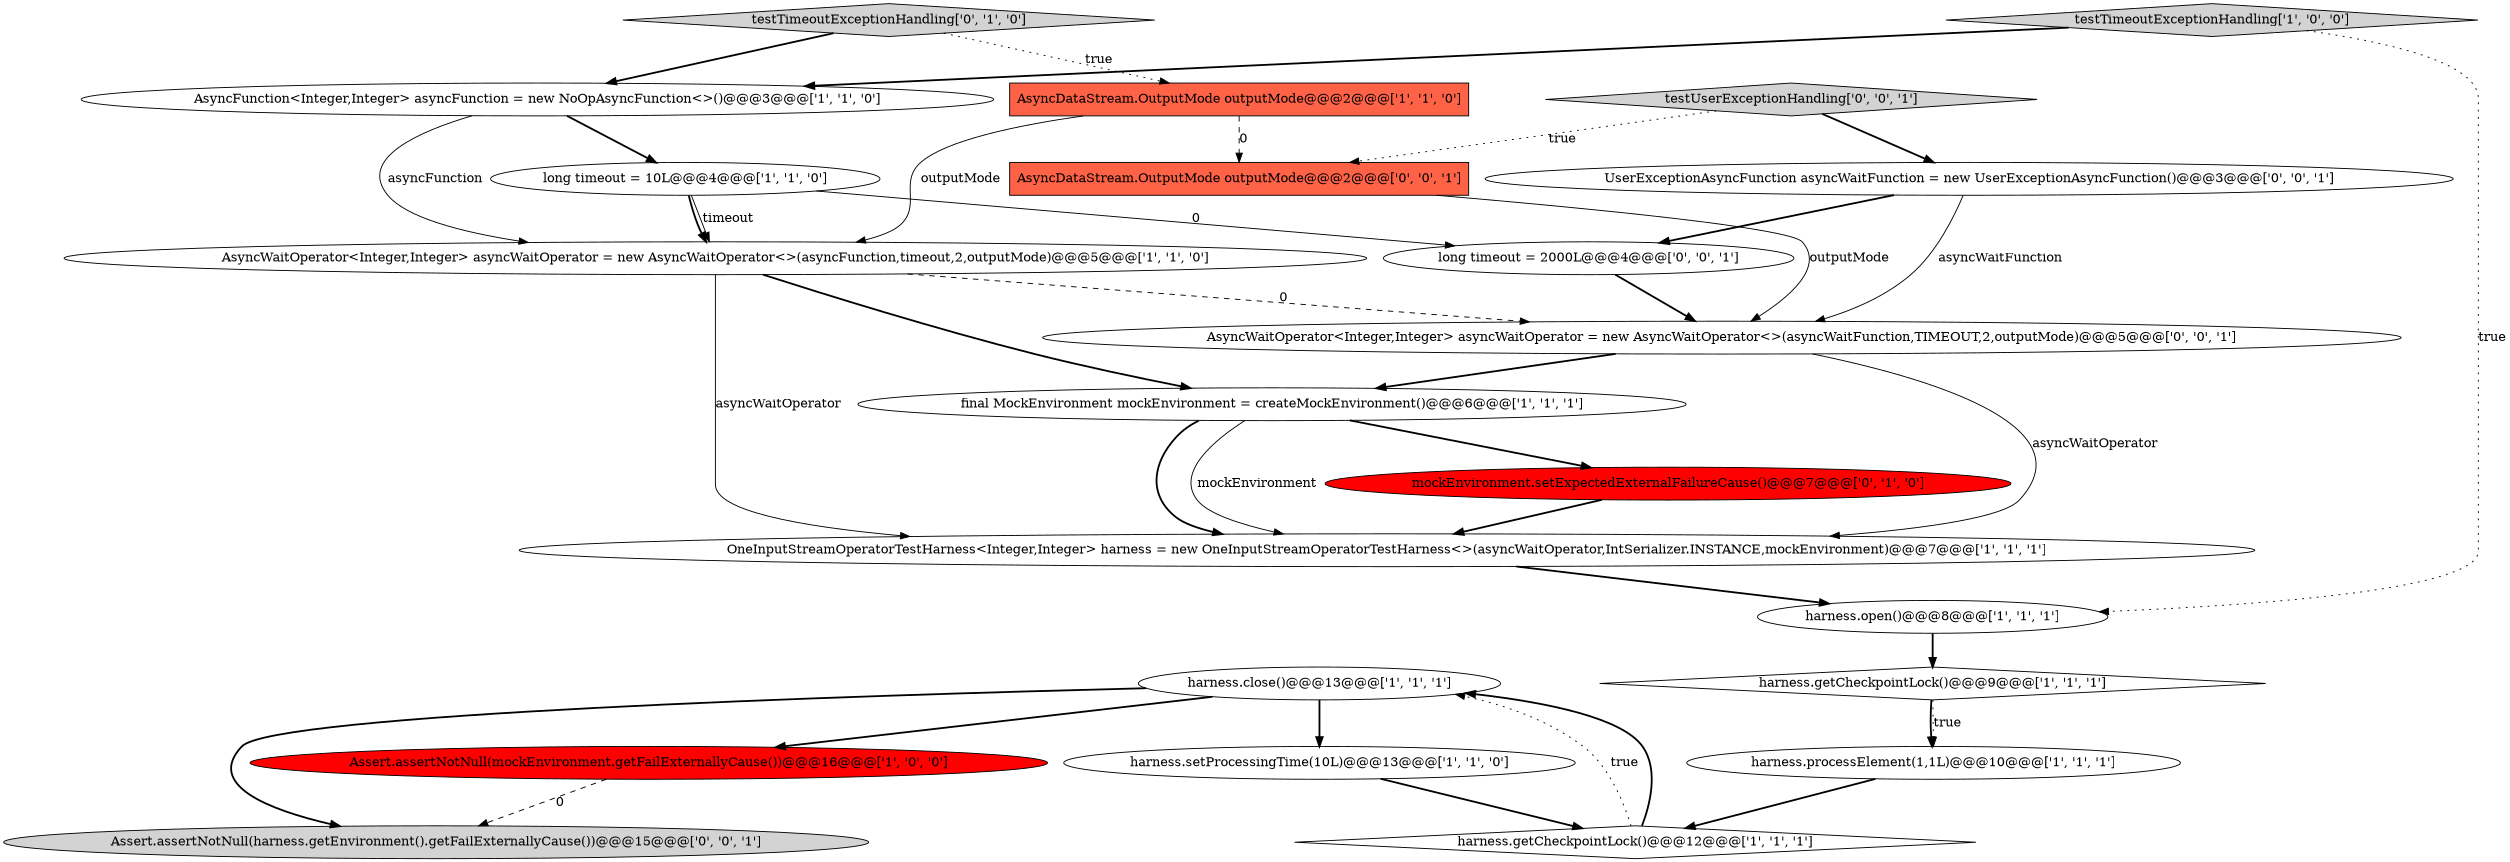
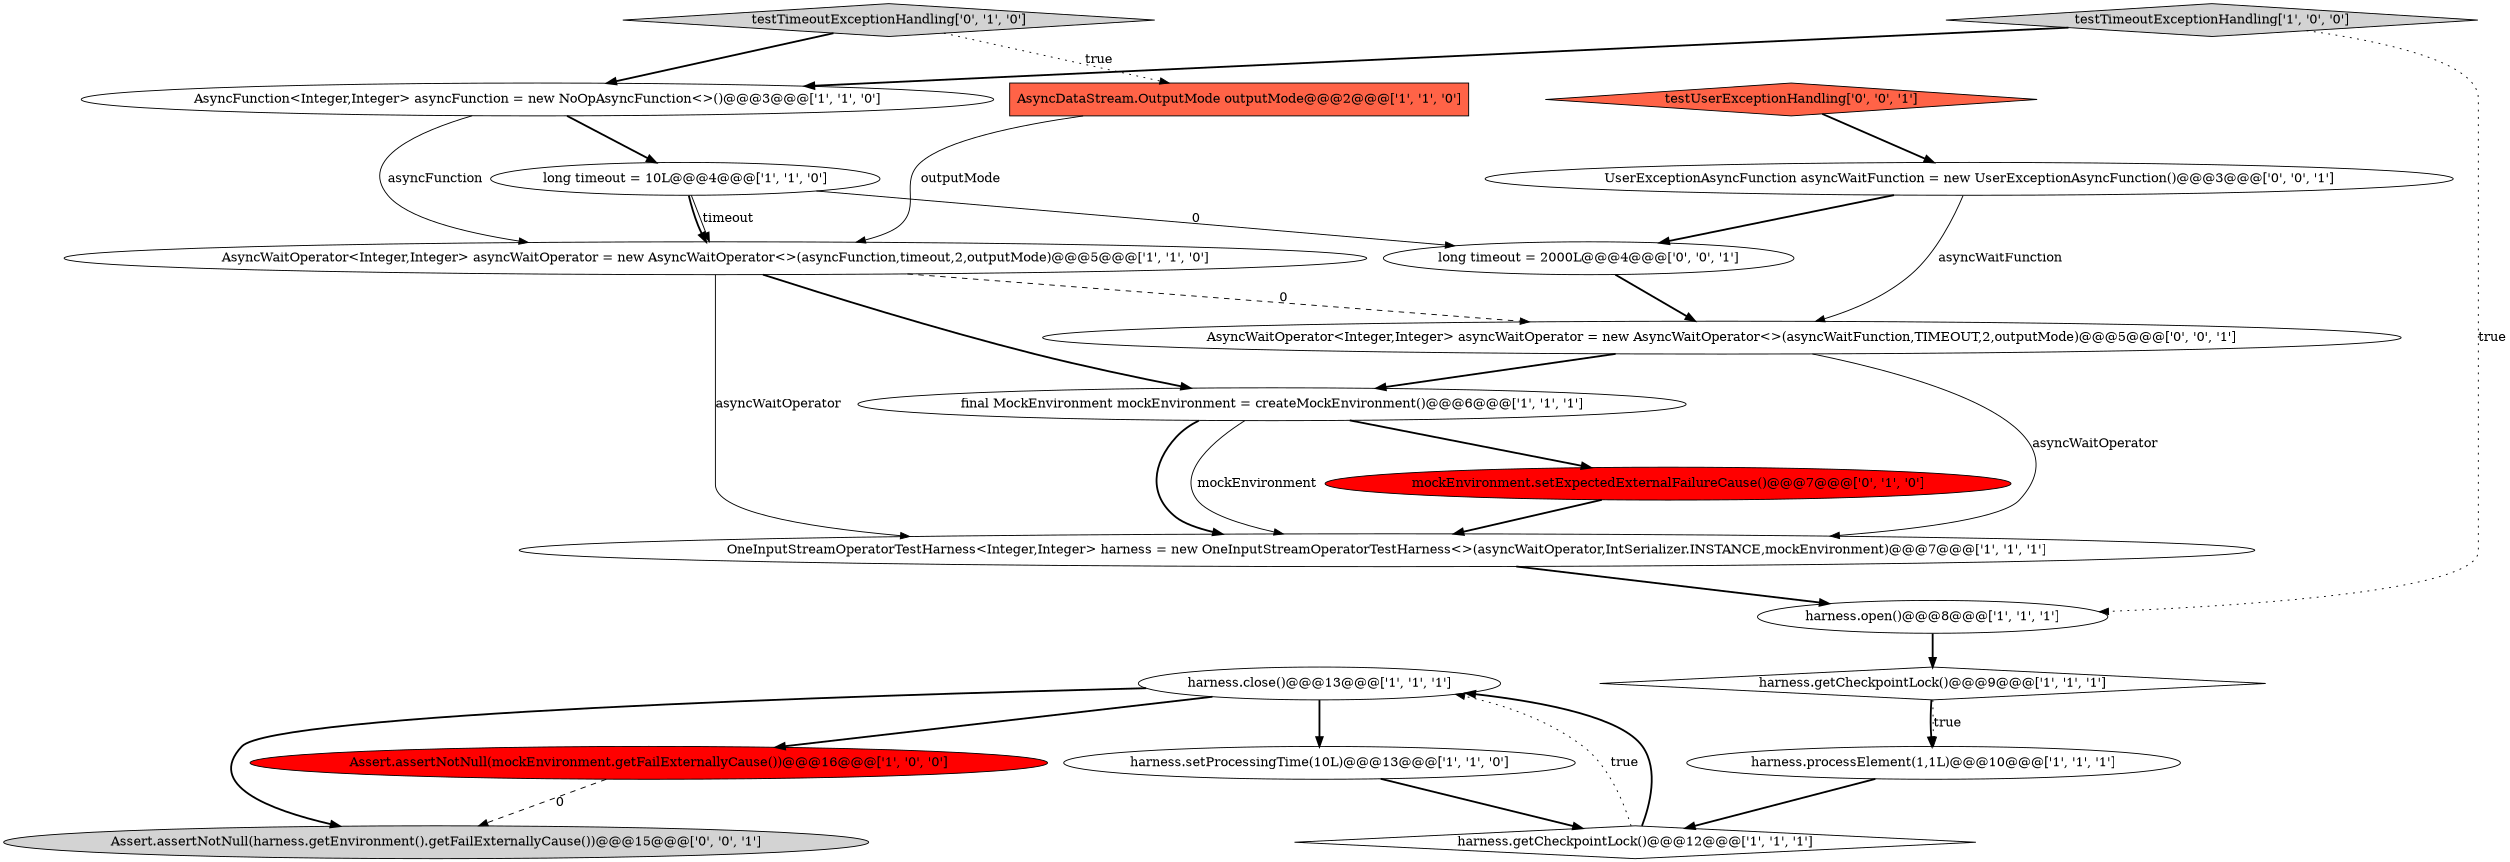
(1791, 99) -> (1791, 99)
(1239, 179) -> none
